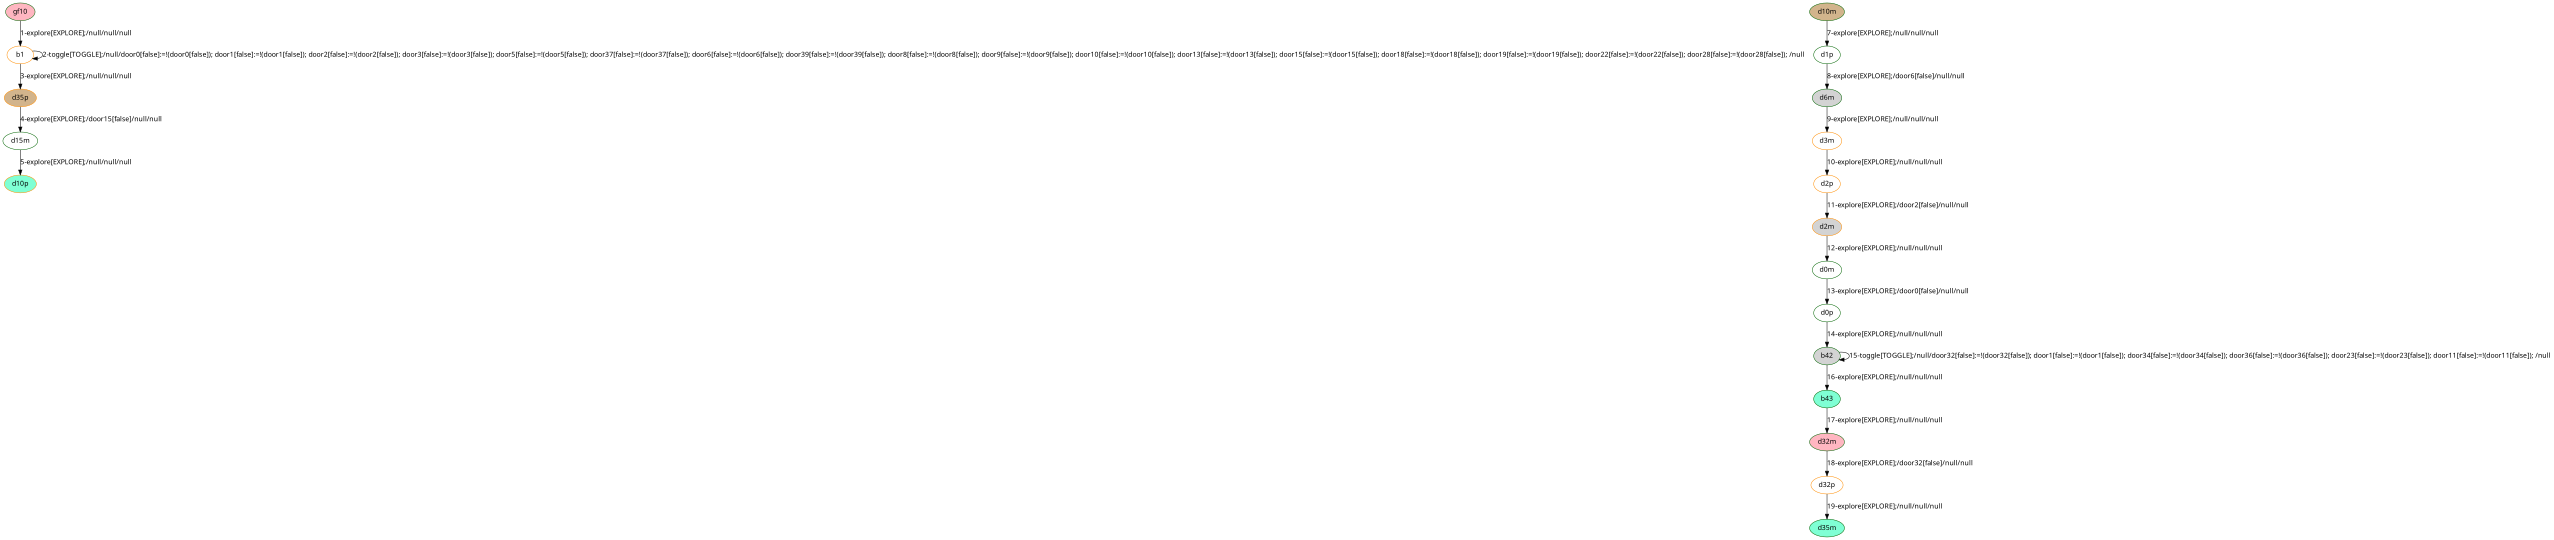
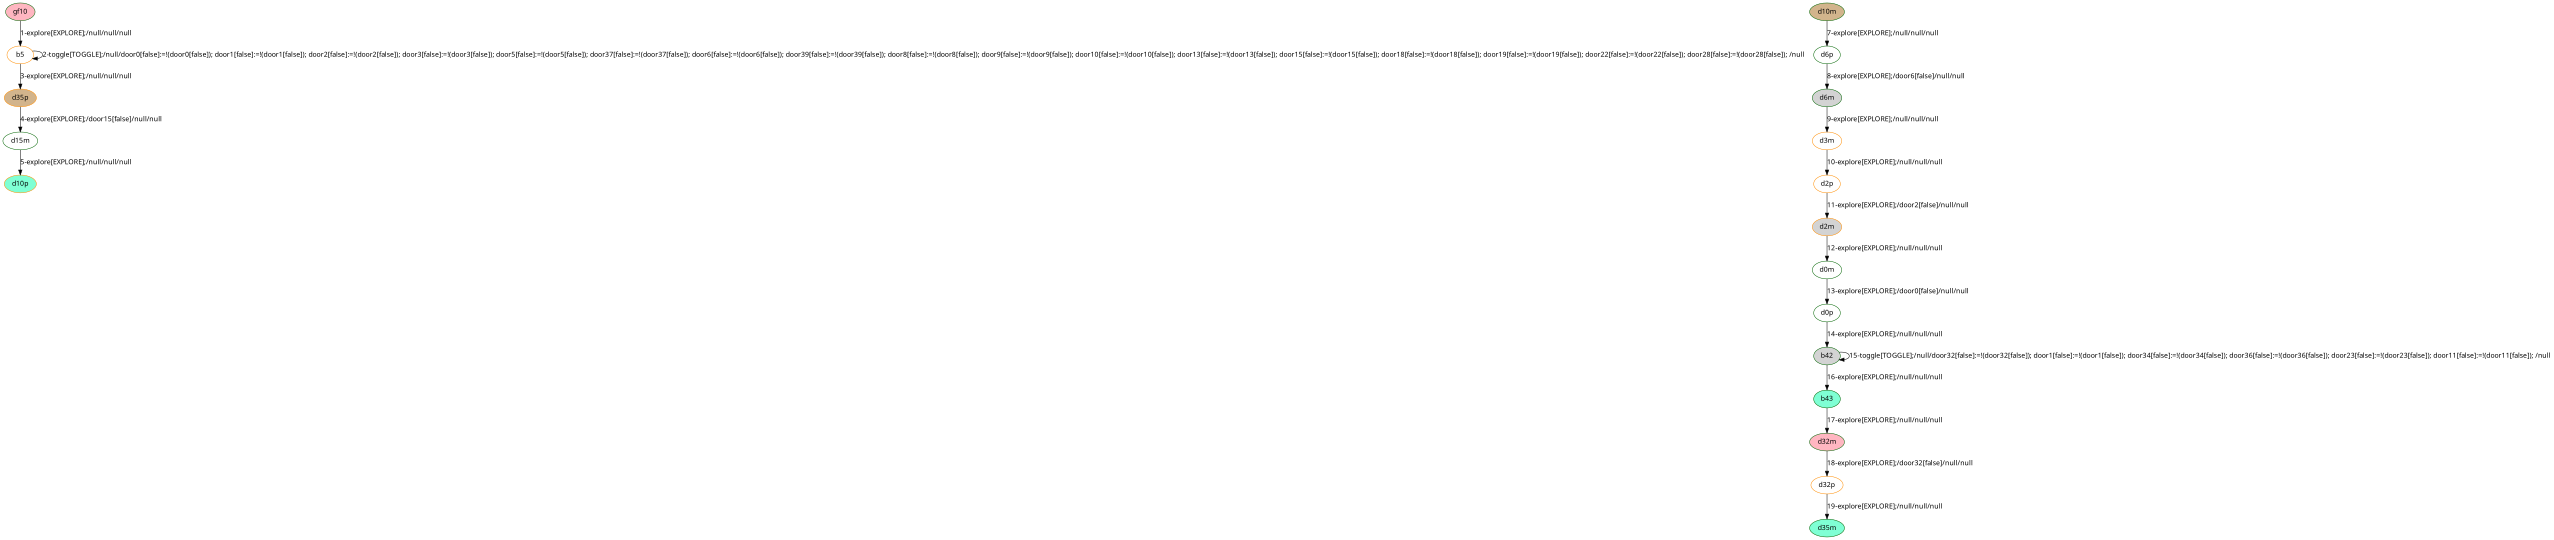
(20, 55) -> (20, 55)
(1827, 55) -> (1827, 55)
